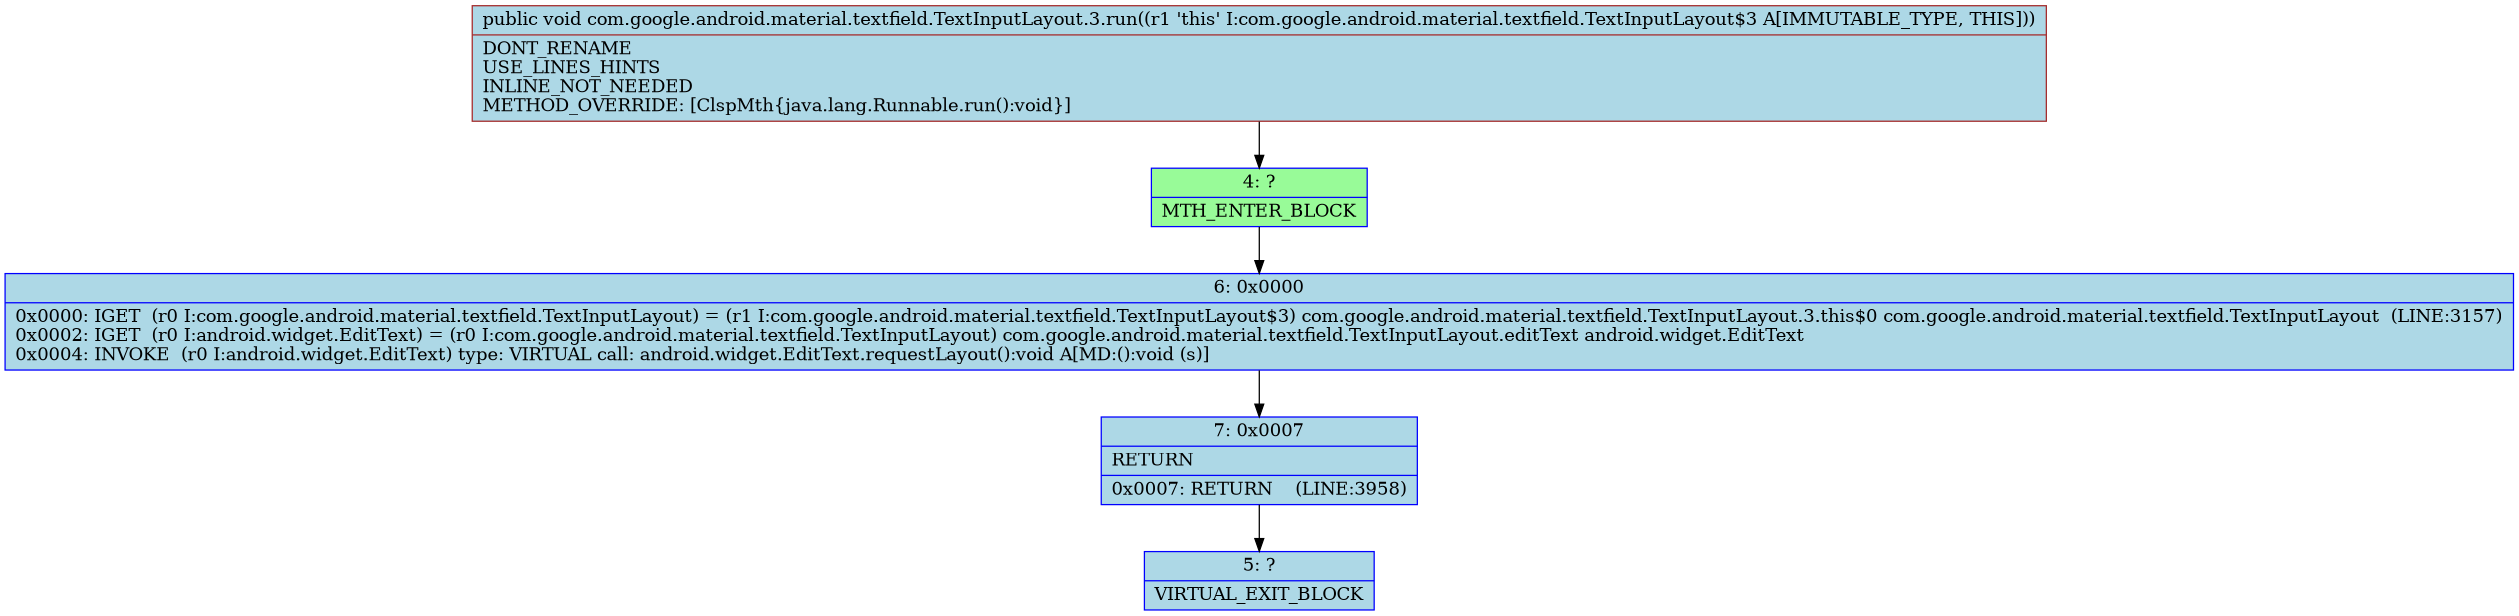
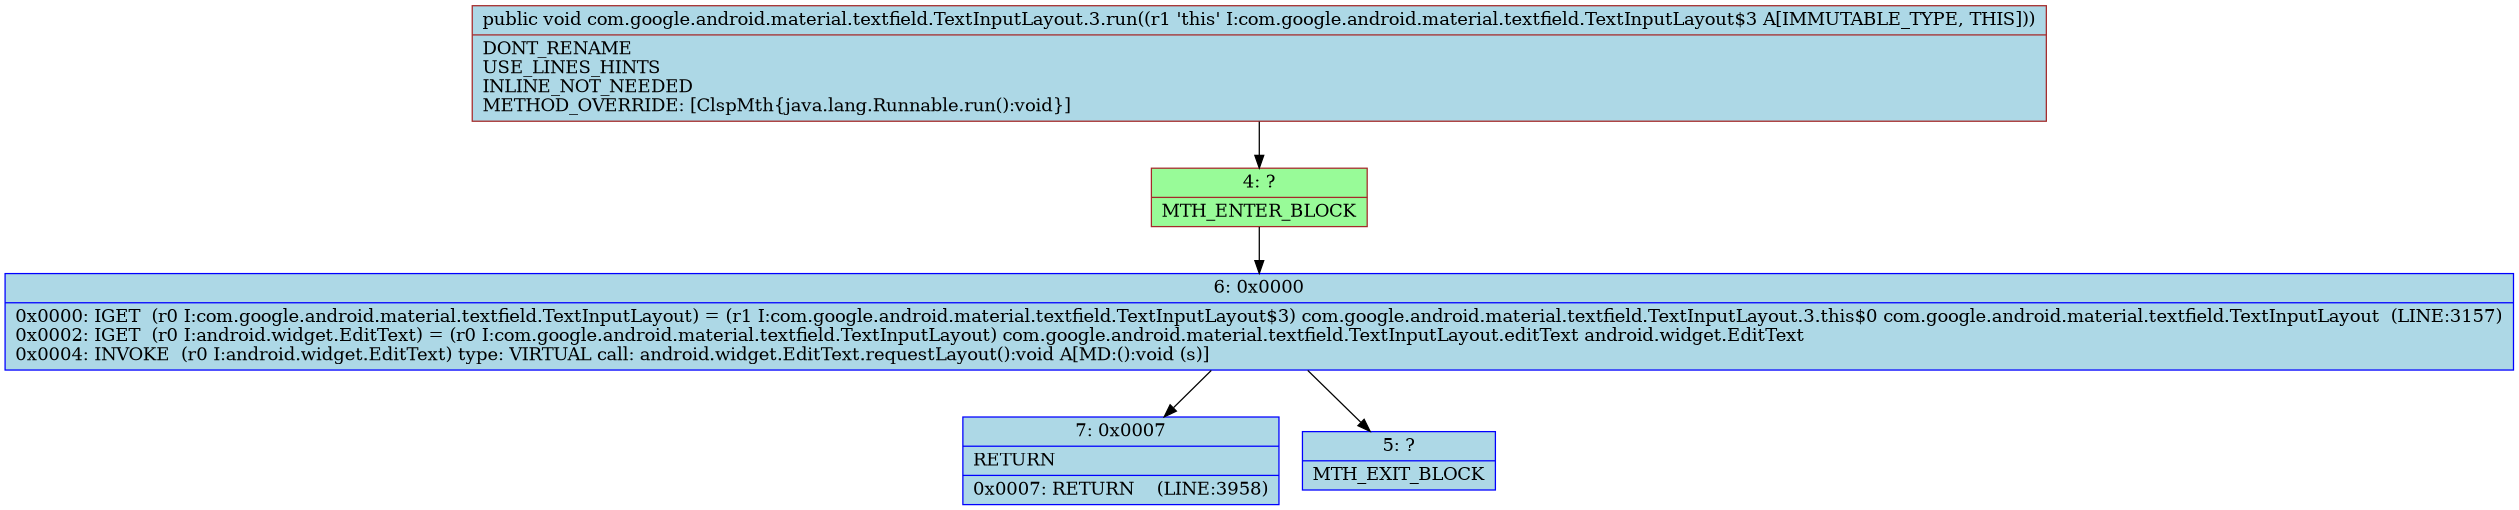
(1259, 197) -> (1259, 197)
(1259, 522) -> (1334, 396)
(1259, 595) -> (1399, 475)
